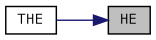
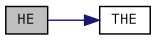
(75, 20) -> (66, 20)
